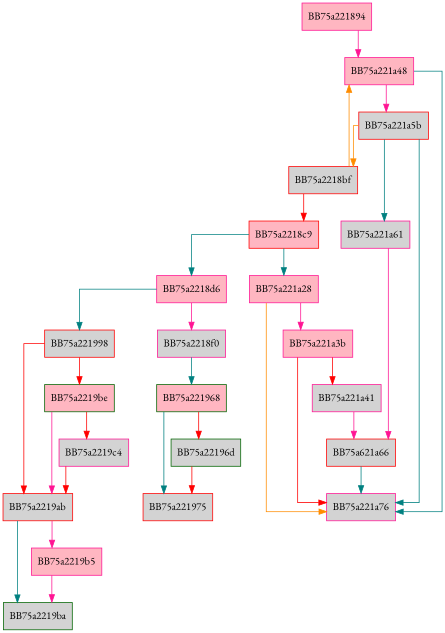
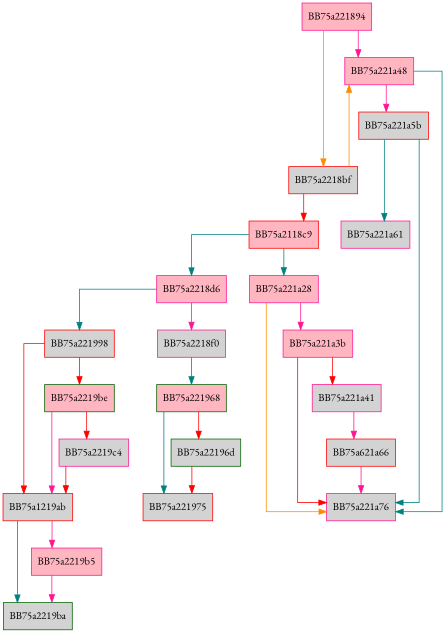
(353, 140) -> (323, 95)
(284, 235) -> (284, 235)
(388, 340) -> none
(361, 476) -> (361, 476)
(38, 507) -> (38, 507)
